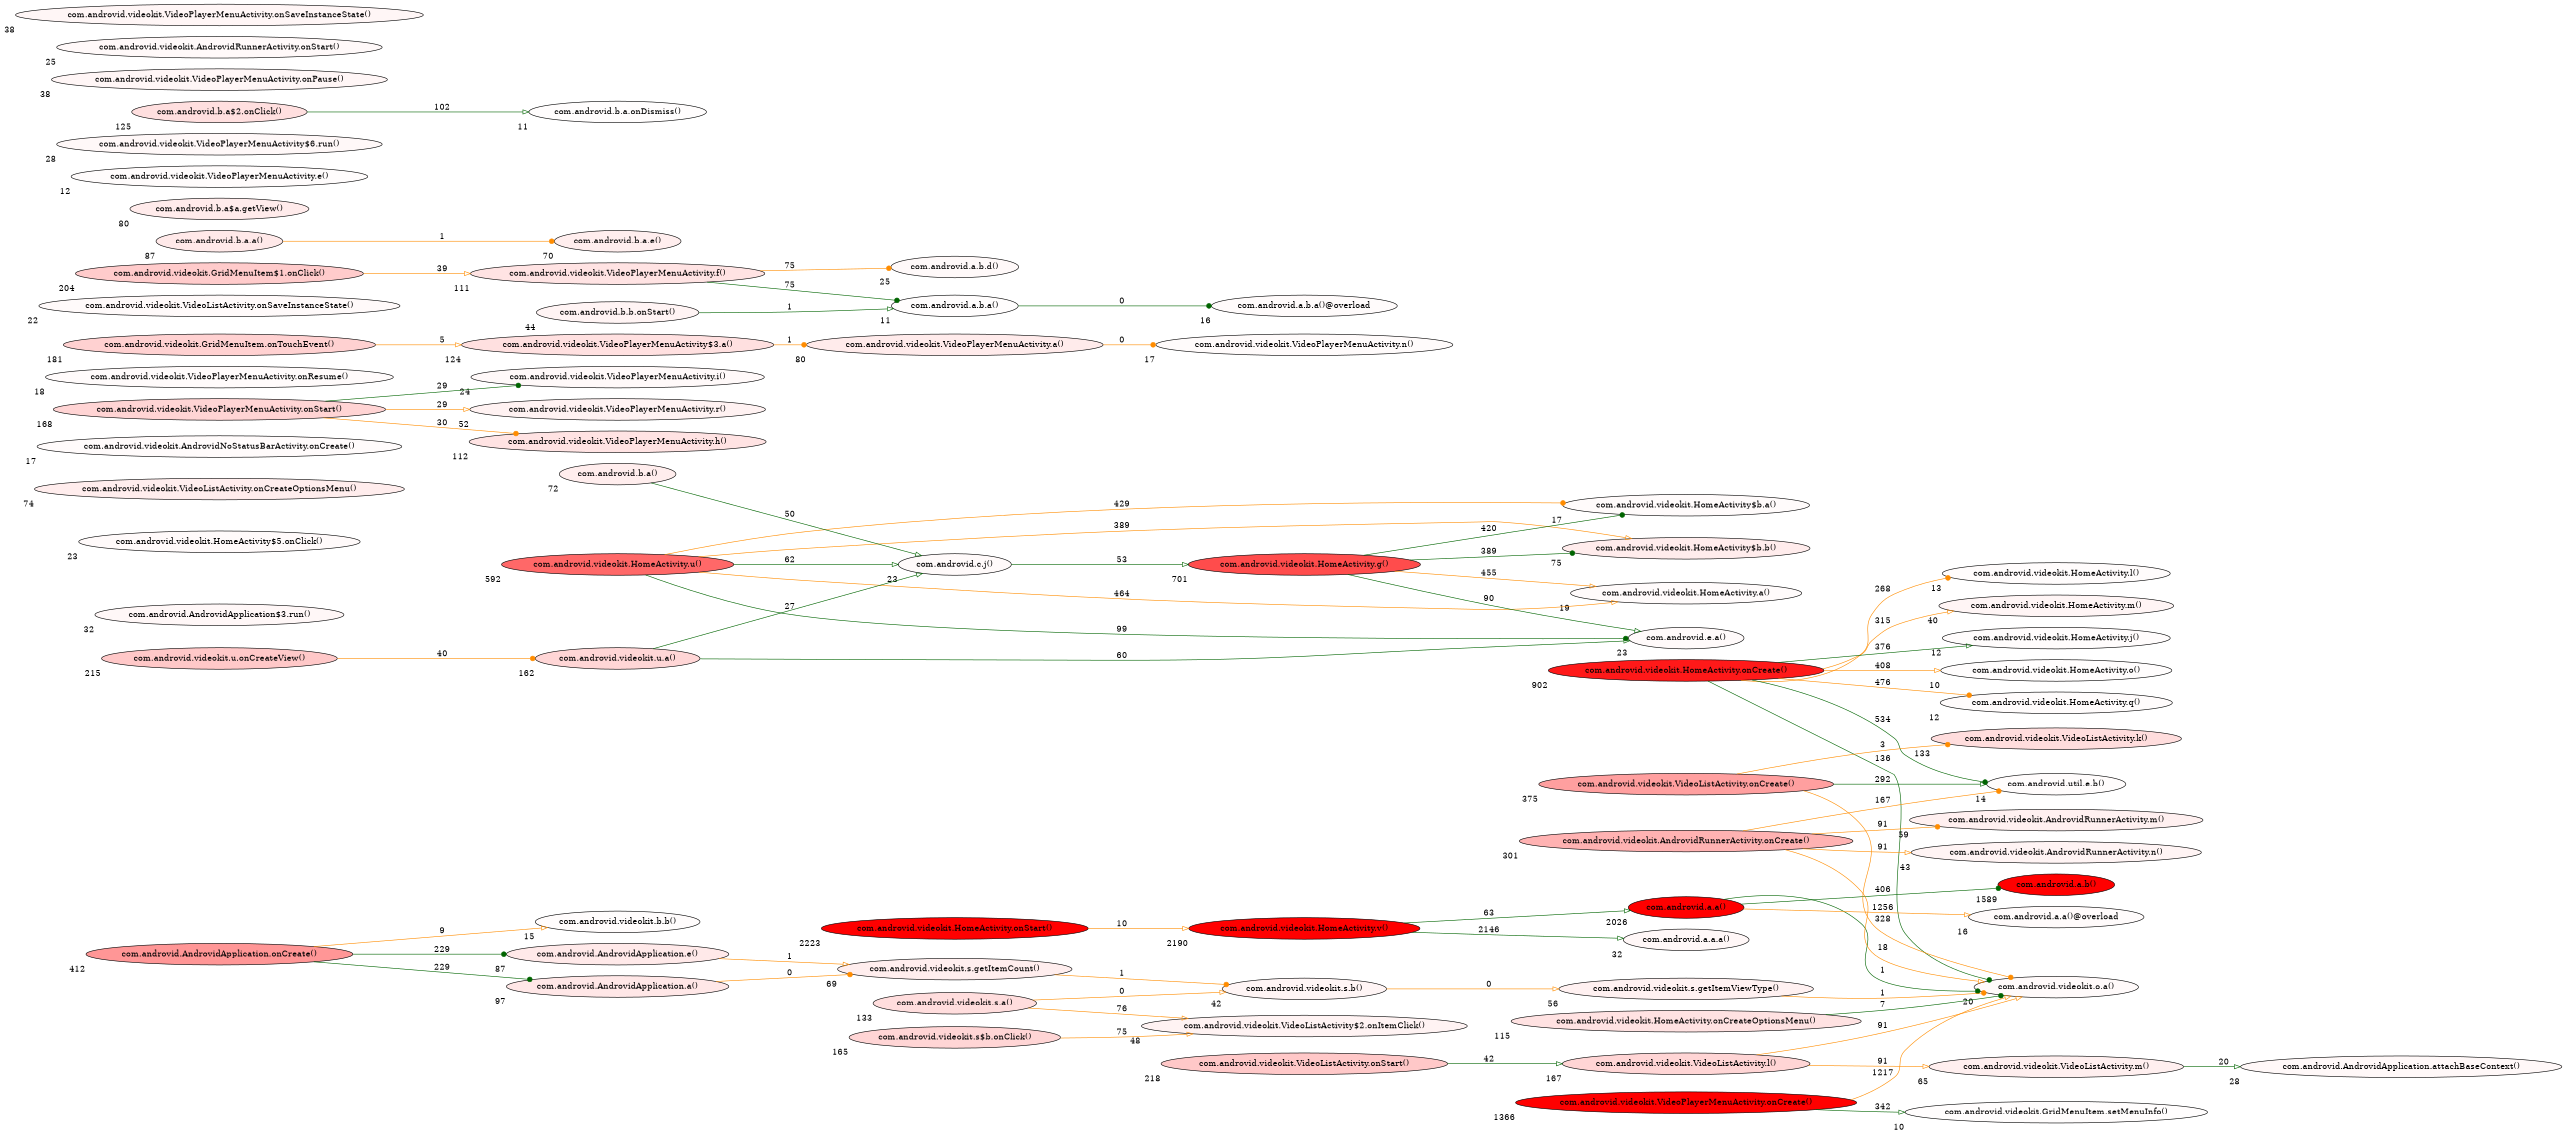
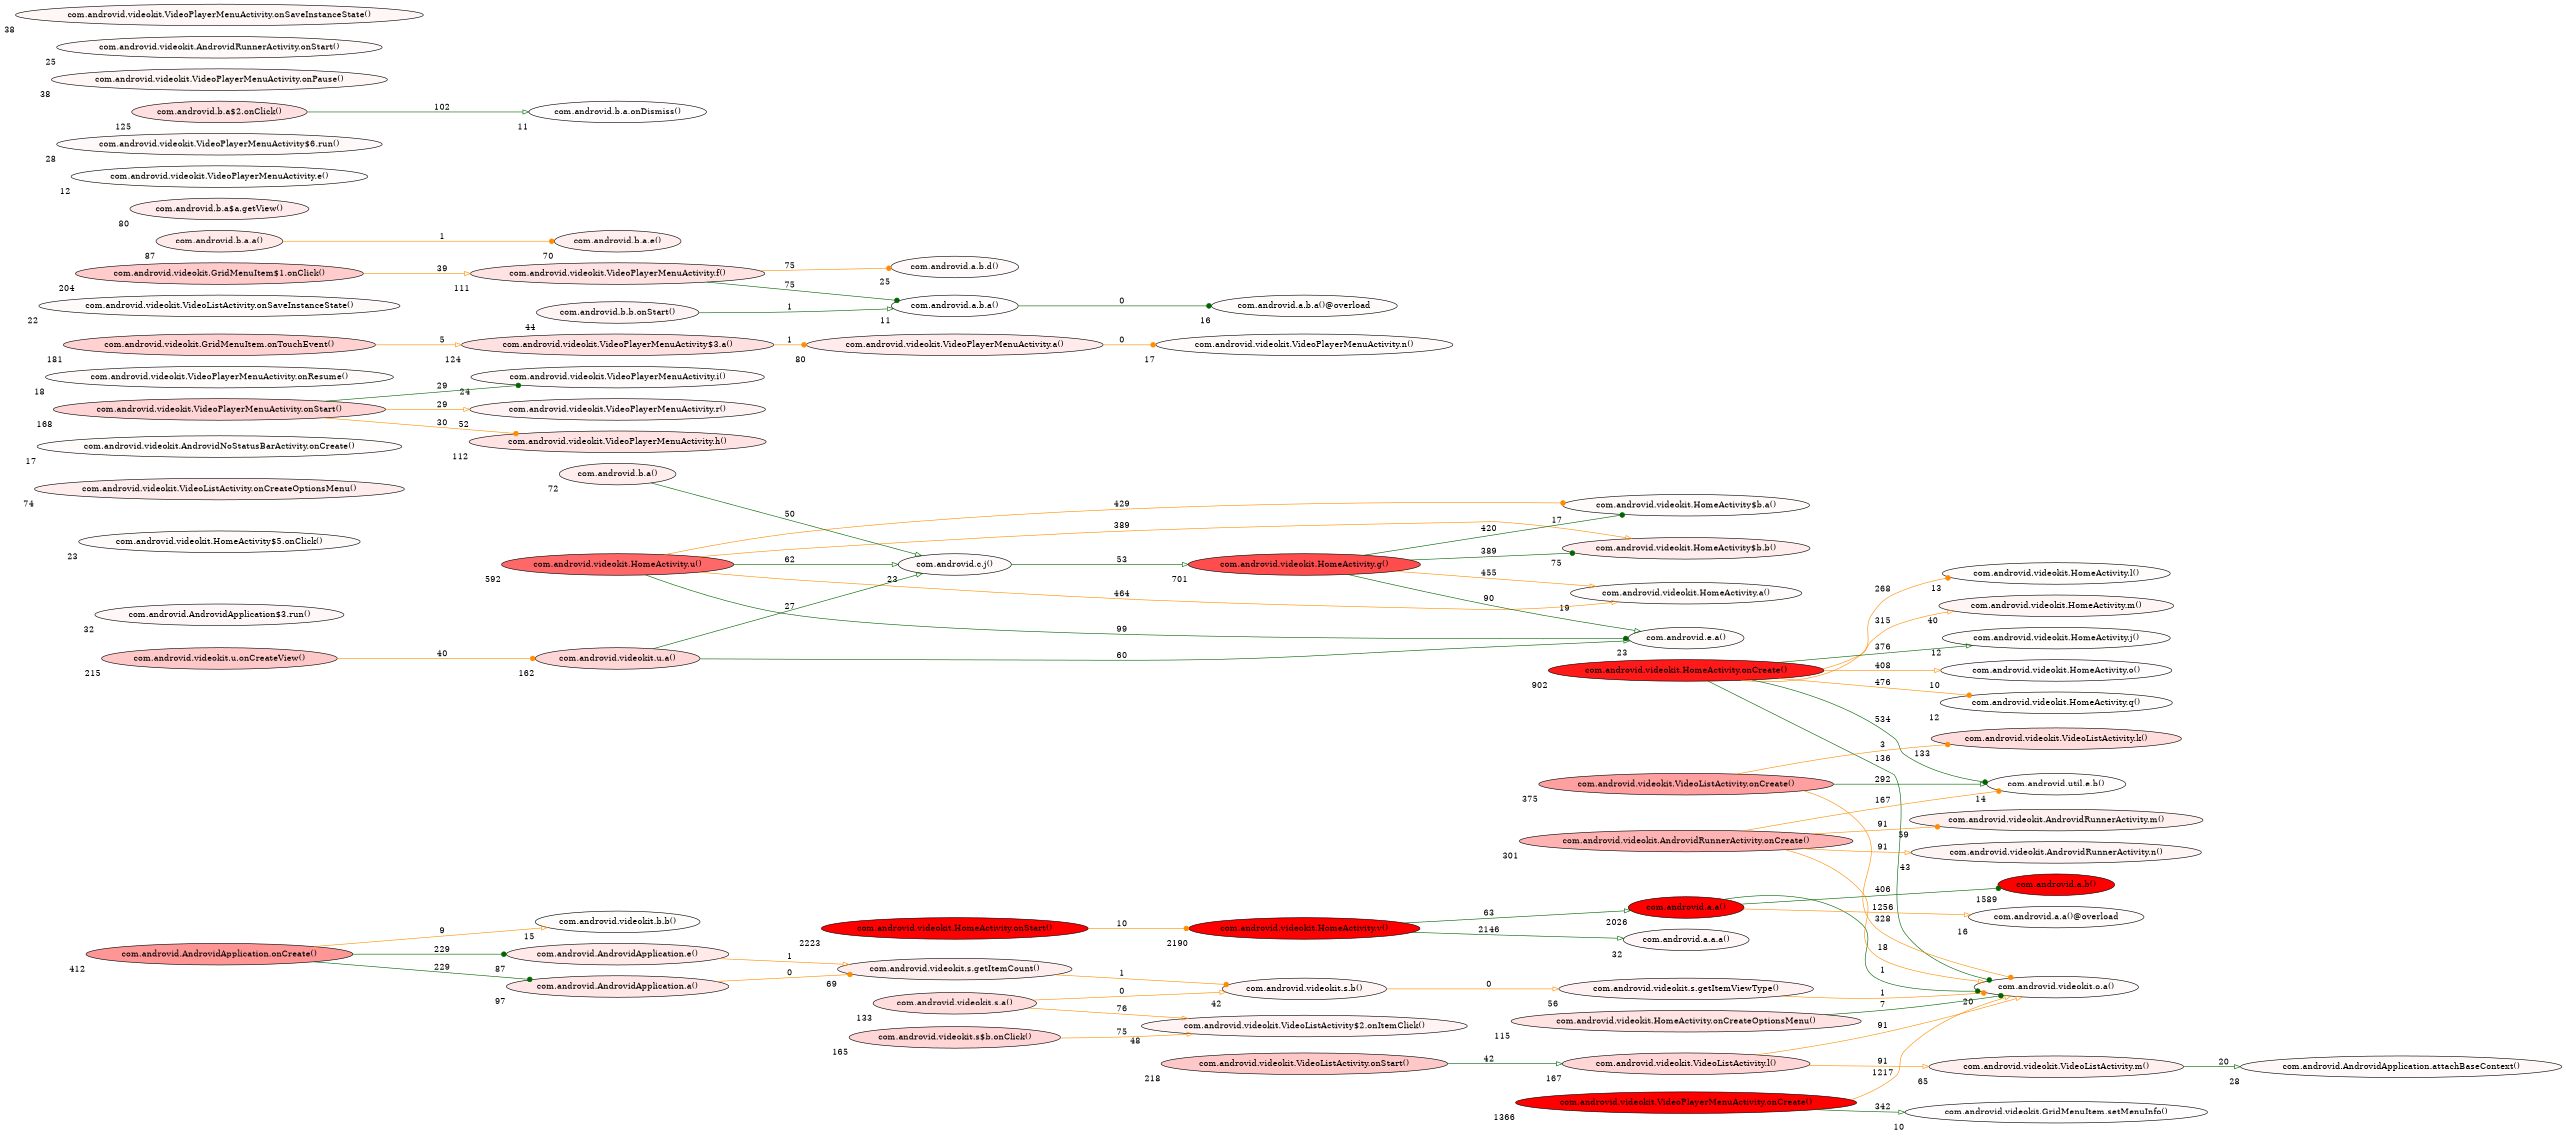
(1135, 928) -> (1136, 928)
